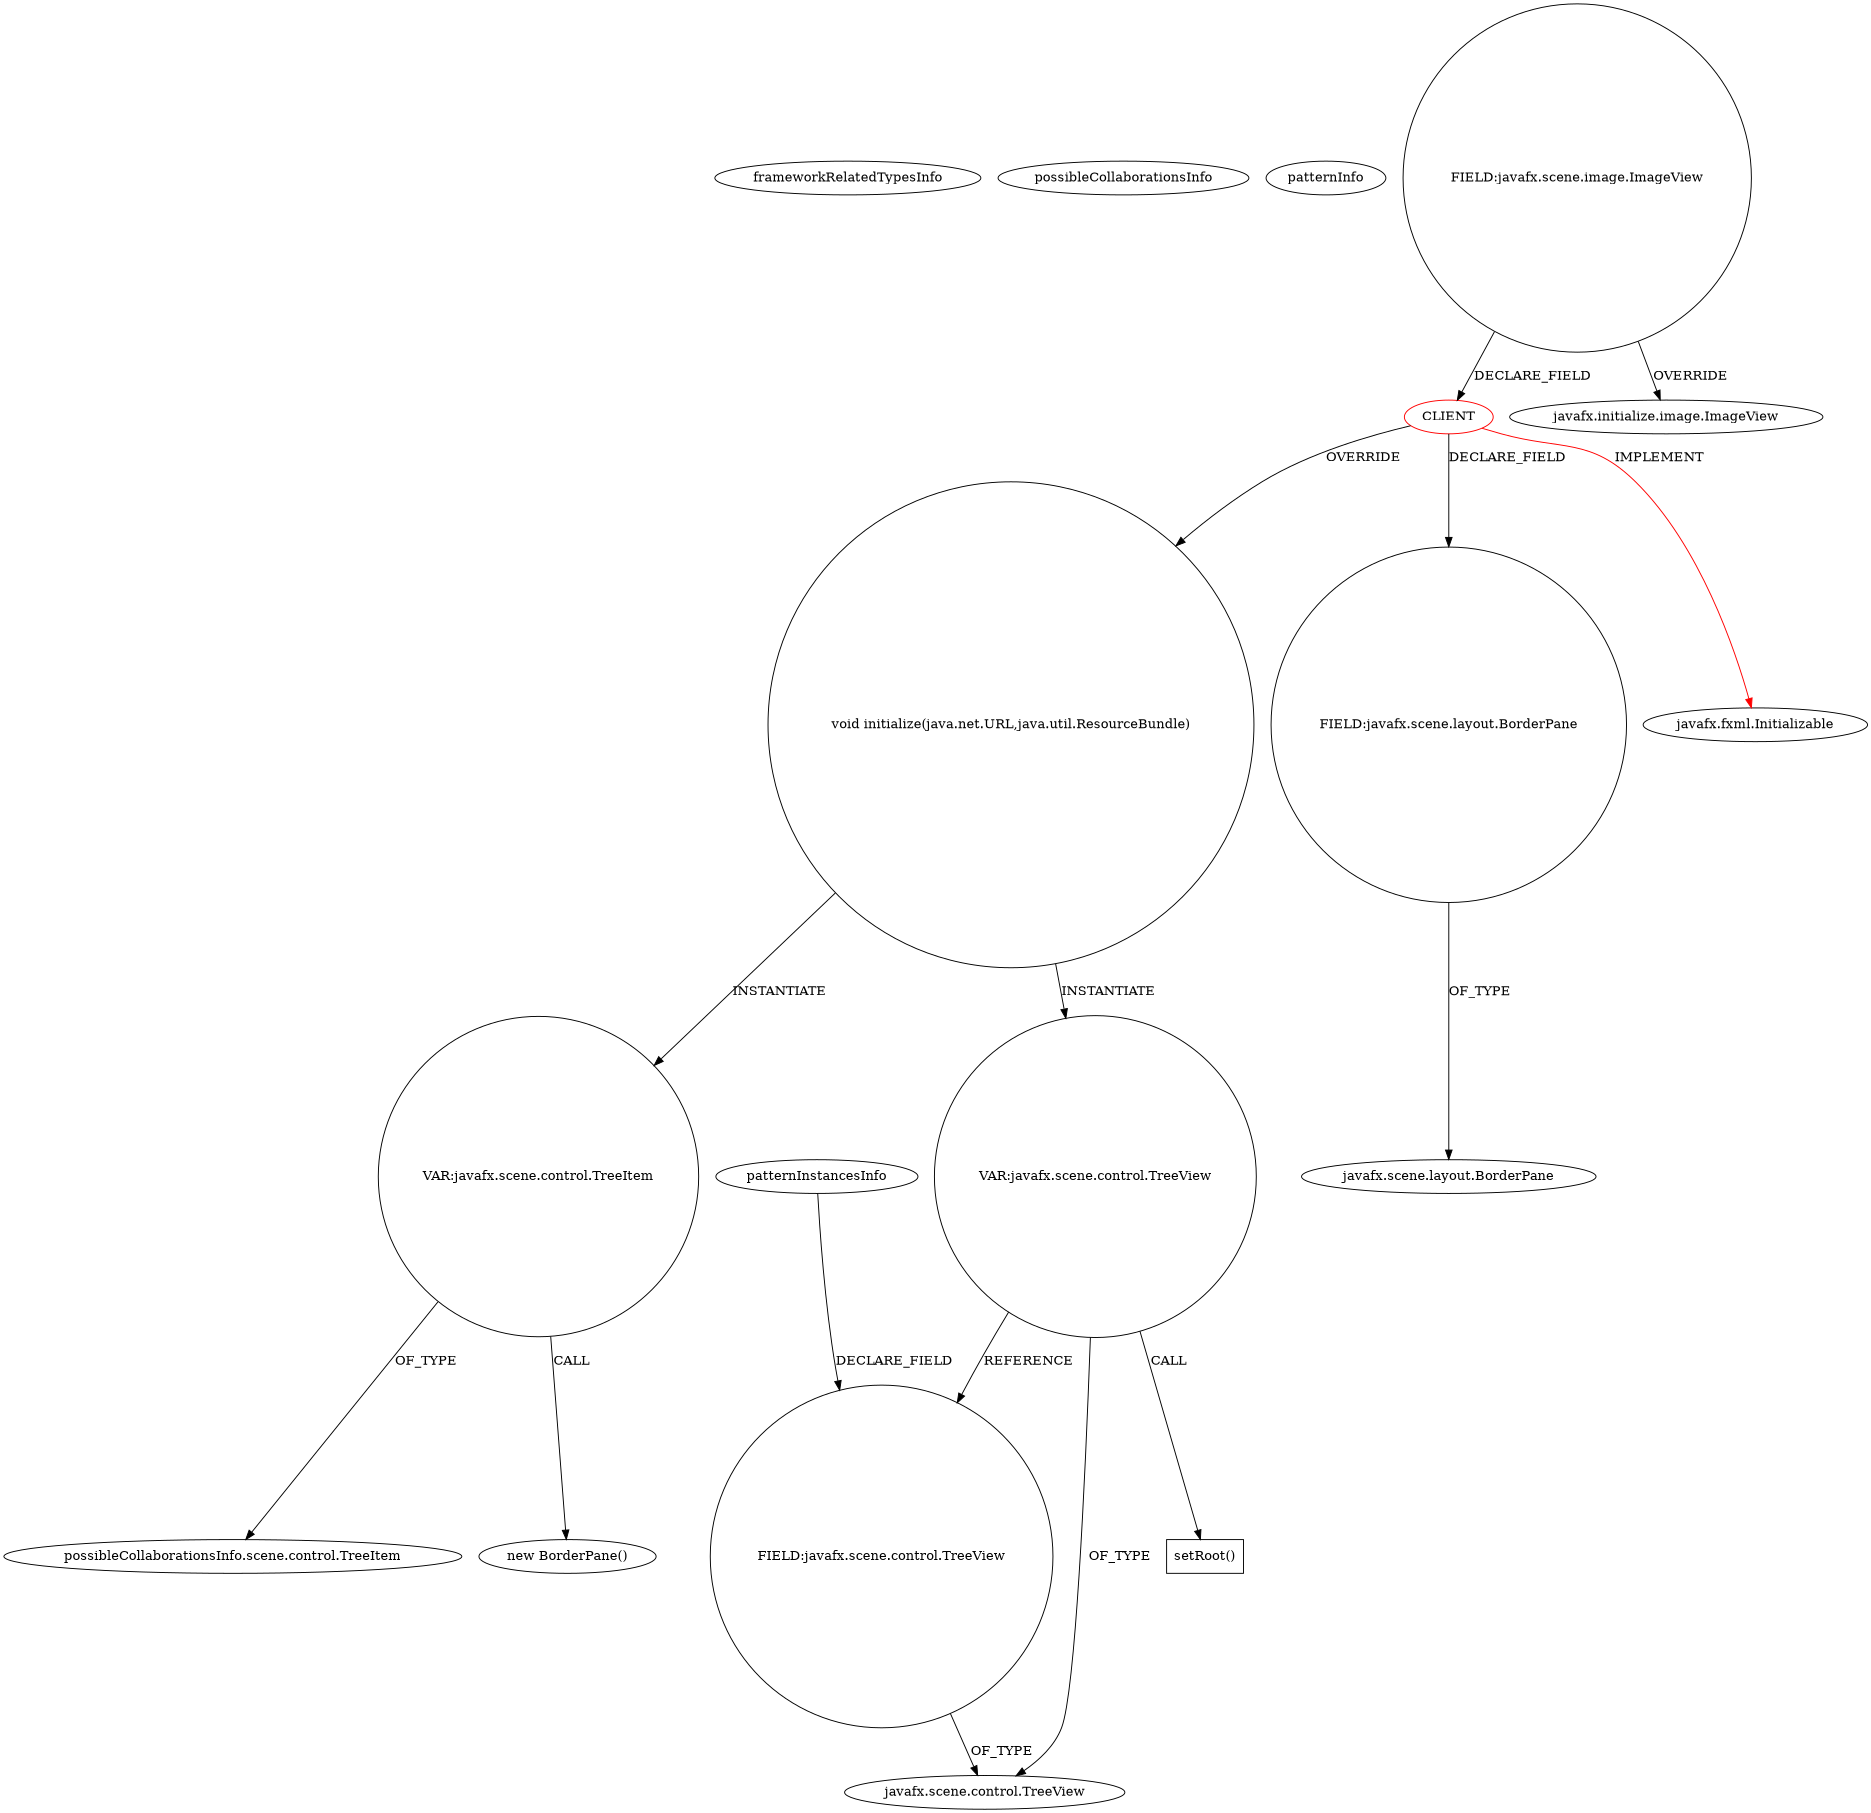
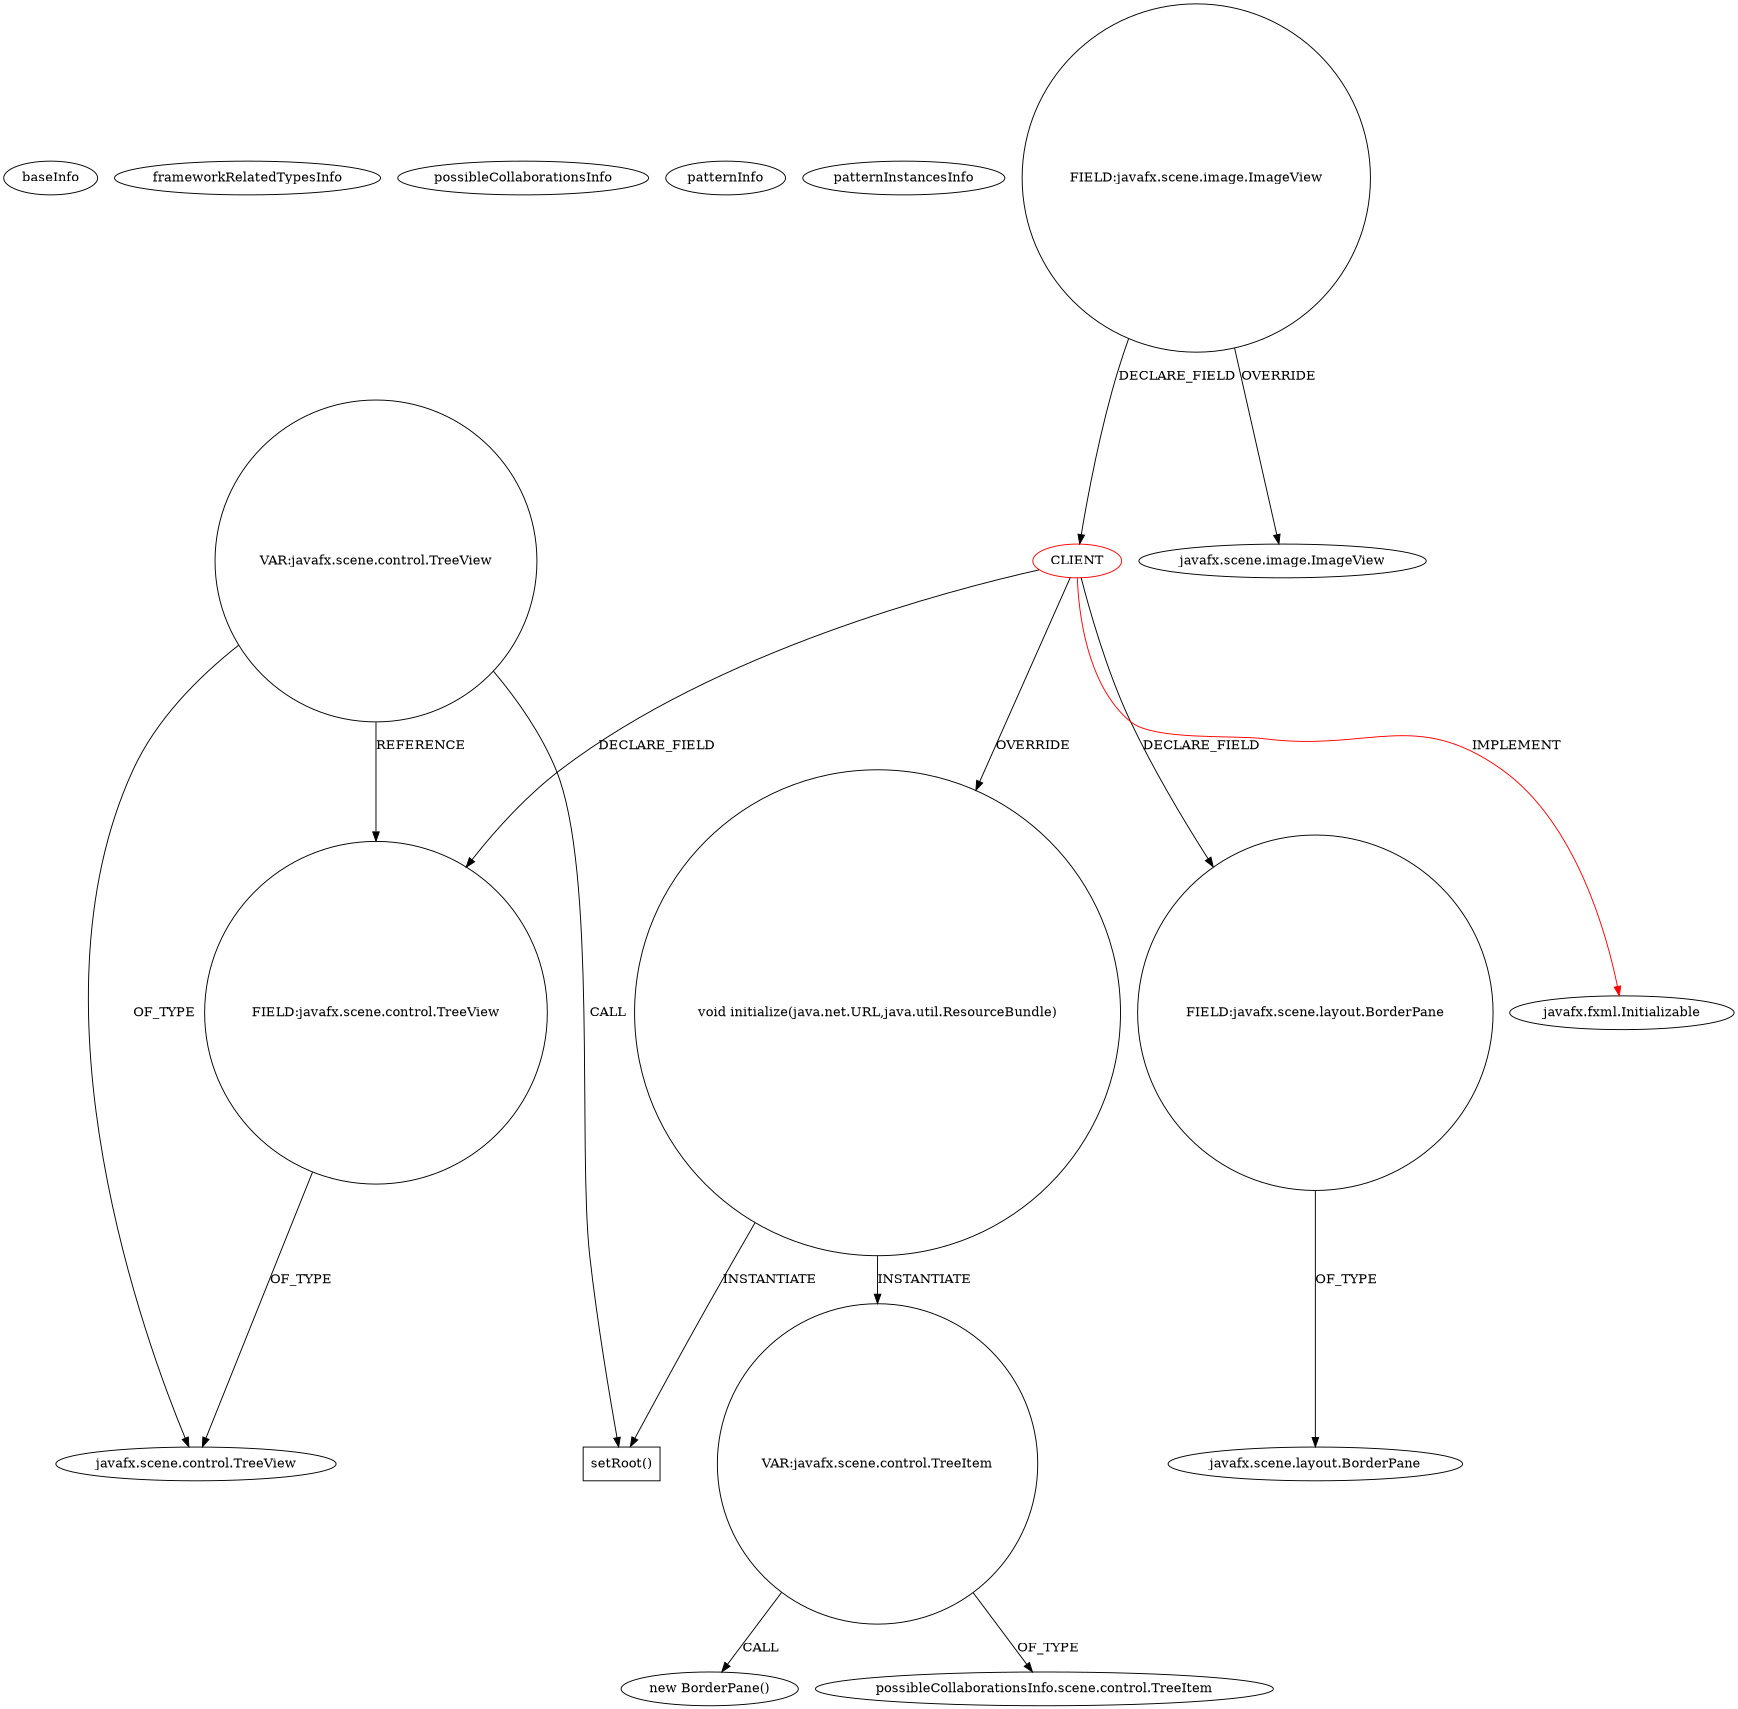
none -> (51, 178)
(1666, 417) -> (1282, 561)
(1060, 986) -> (694, 1330)
(825, 1288) -> (732, 671)
